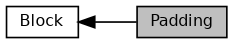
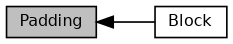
(116, 22) -> (134, 22)
